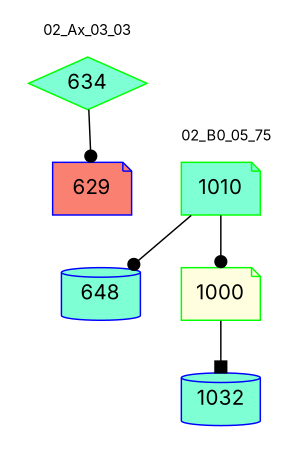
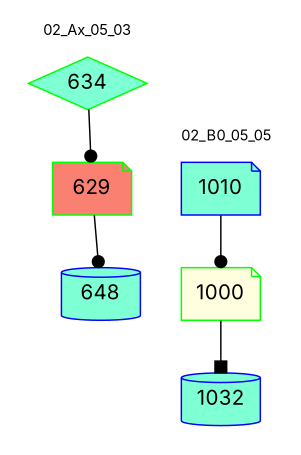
(88, 31) -> (88, 31)
(227, 137) -> (227, 137)
(92, 189) -> (92, 189)
(221, 189) -> (221, 189)
(165, 238) -> (96, 236)
